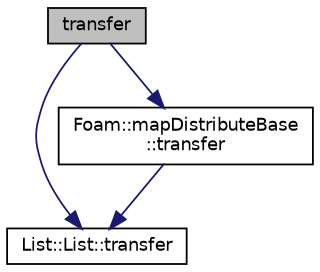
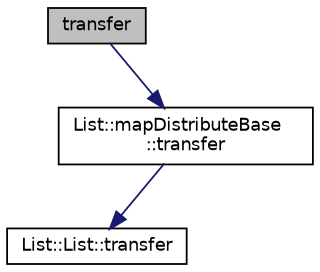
(37, 127) -> none
(186, 136) -> (186, 136)
